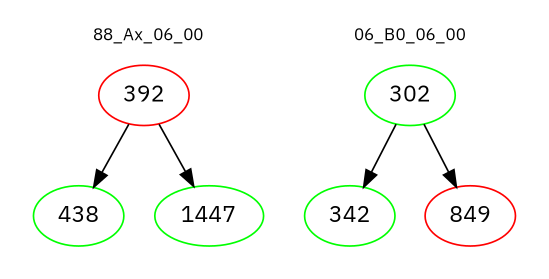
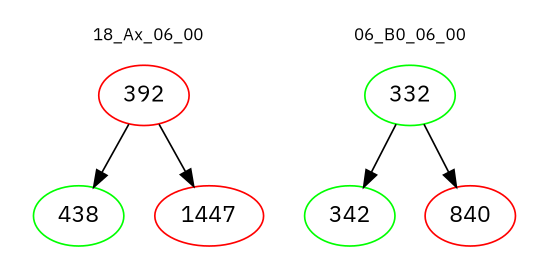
(149, 36) -> (149, 36)
(410, 95) -> (410, 95)
(209, 216) -> (209, 216)
(470, 216) -> (470, 216)
